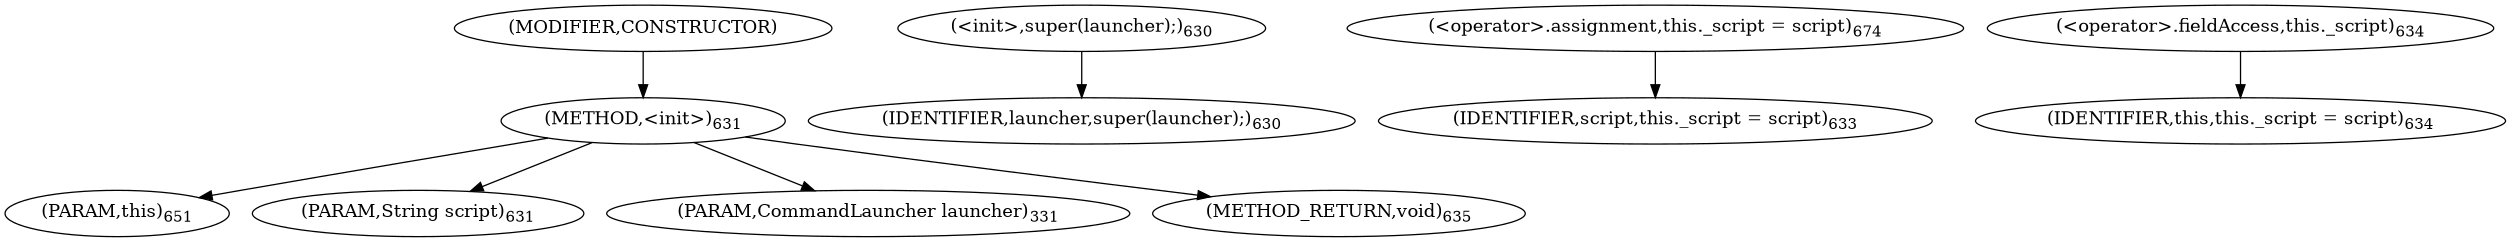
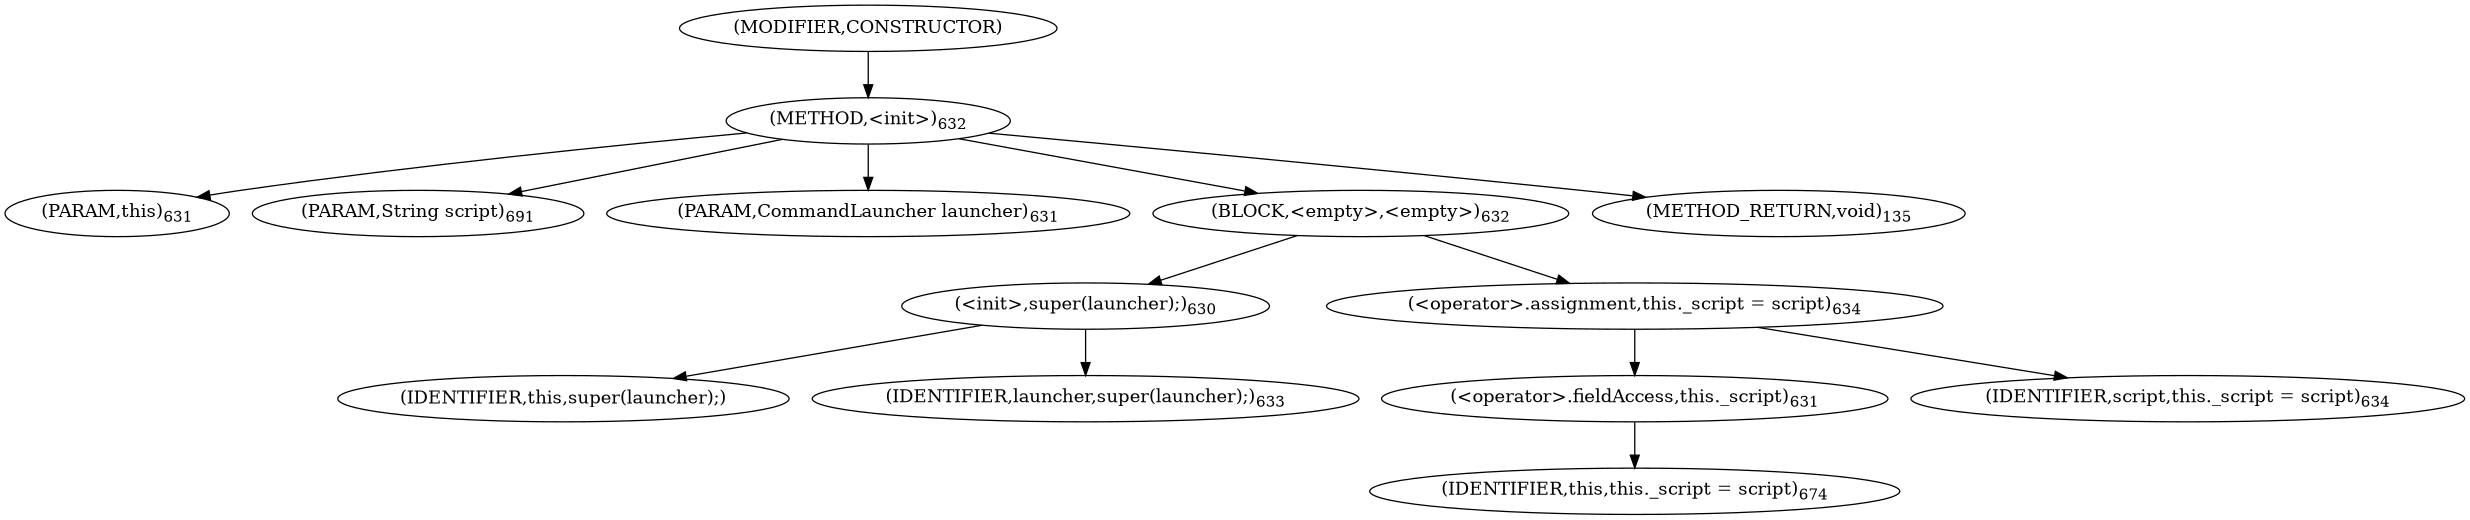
(1868, 26) -> (1847, 304)
(2410, 26) -> (1805, 397)
(727, 119) -> (952, 119)
(1267, 119) -> (1271, 397)
(1843, 119) -> (2376, 397)
(2419, 119) -> (1814, 489)
(178, 212) -> (178, 212)
(520, 212) -> (520, 212)
(1044, 212) -> (1044, 212)
(1457, 212) -> (1897, 212)
none -> (1361, 213)
none -> (1635, 346)
none -> (563, 399)
